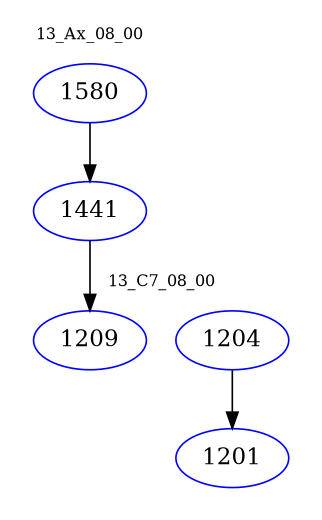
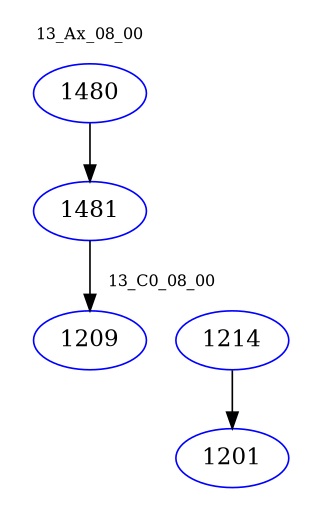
(90, 93) -> (90, 93)
(90, 211) -> (90, 211)
(162, 282) -> (162, 282)
(232, 340) -> (232, 340)
